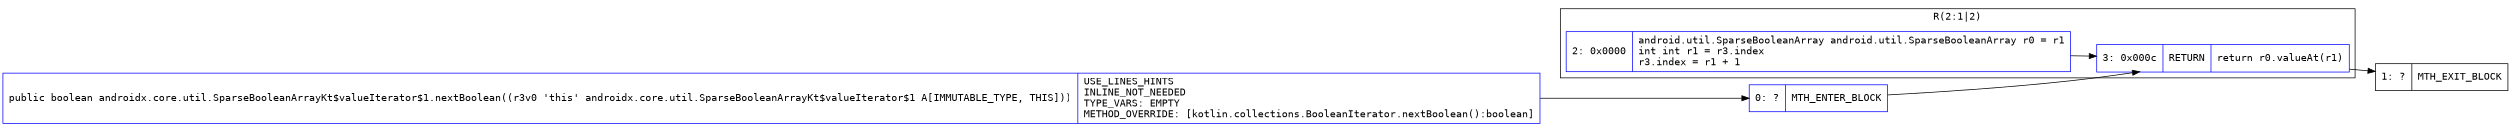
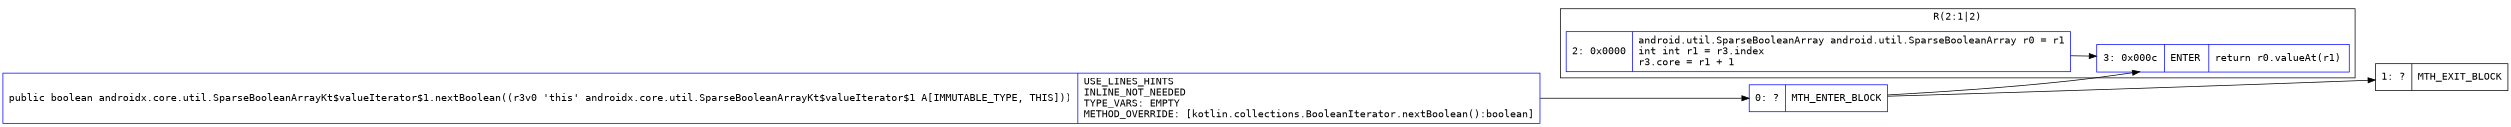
(2187, 58) -> (2186, 58)
(1690, 62) -> (1687, 62)
(2360, 70) -> (2128, 89)
